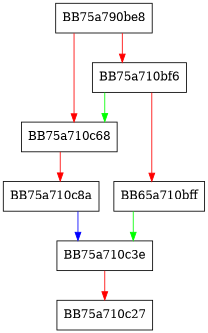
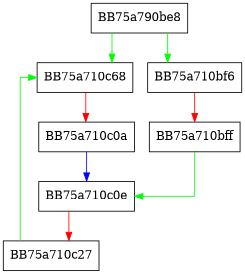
(122, 44) -> (168, 44)
(74, 73) -> (112, 44)
(105, 103) -> (20, 155)
(51, 196) -> (87, 137)
(159, 196) -> (195, 137)
(105, 256) -> (87, 196)
